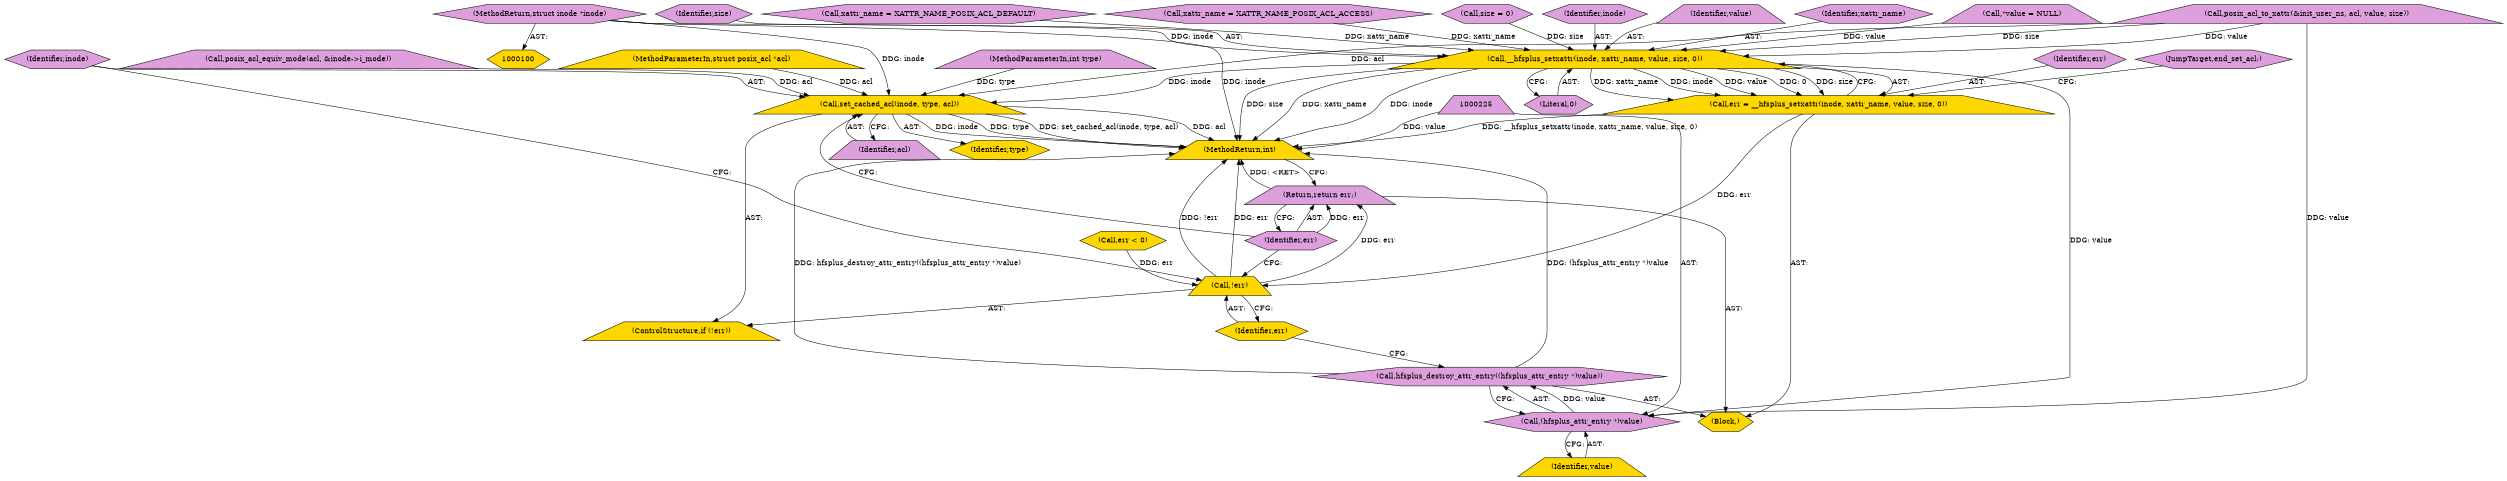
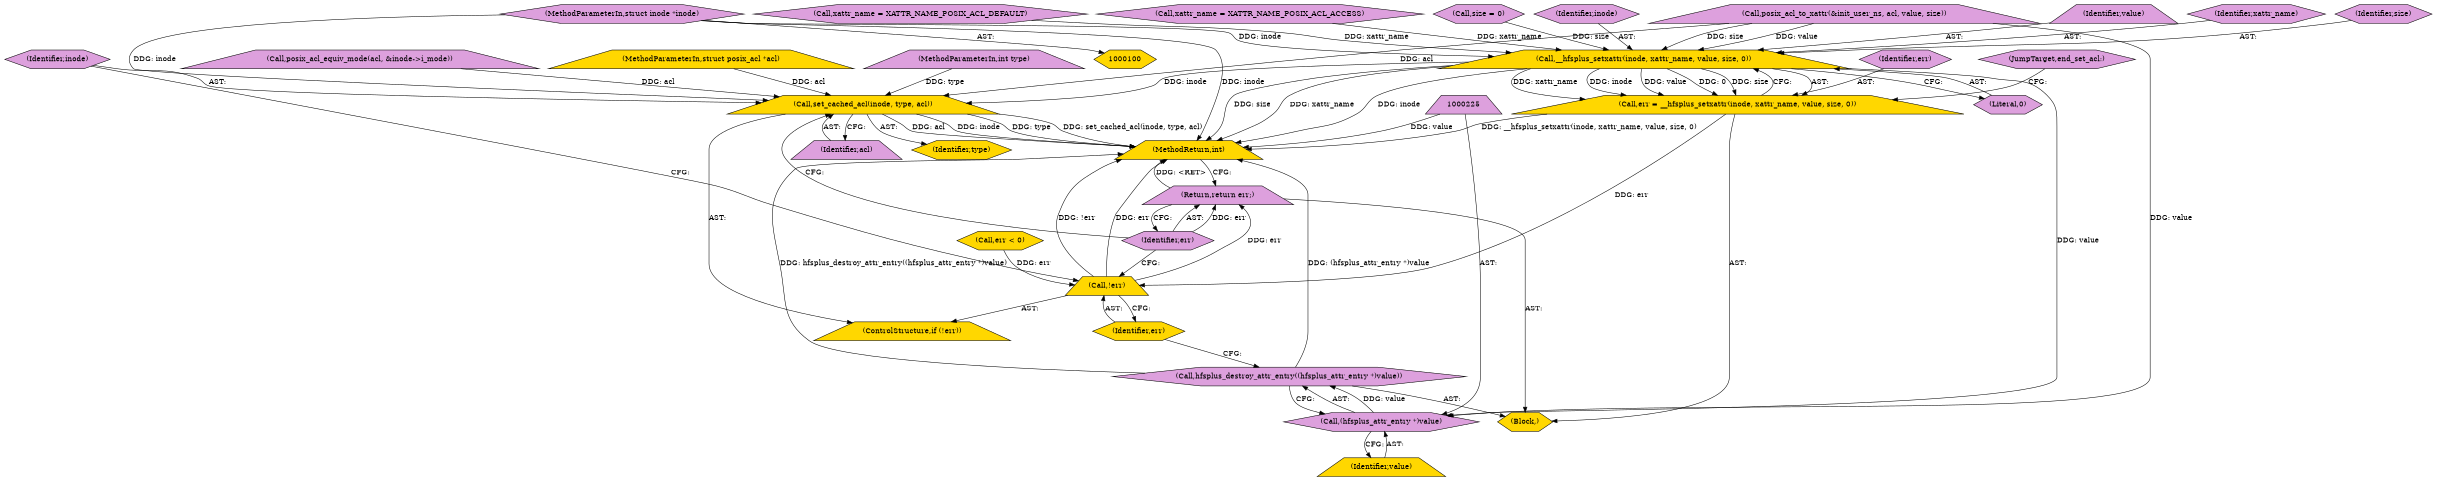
(540, 14) -> (622, 14)
(2022, 14) -> none
